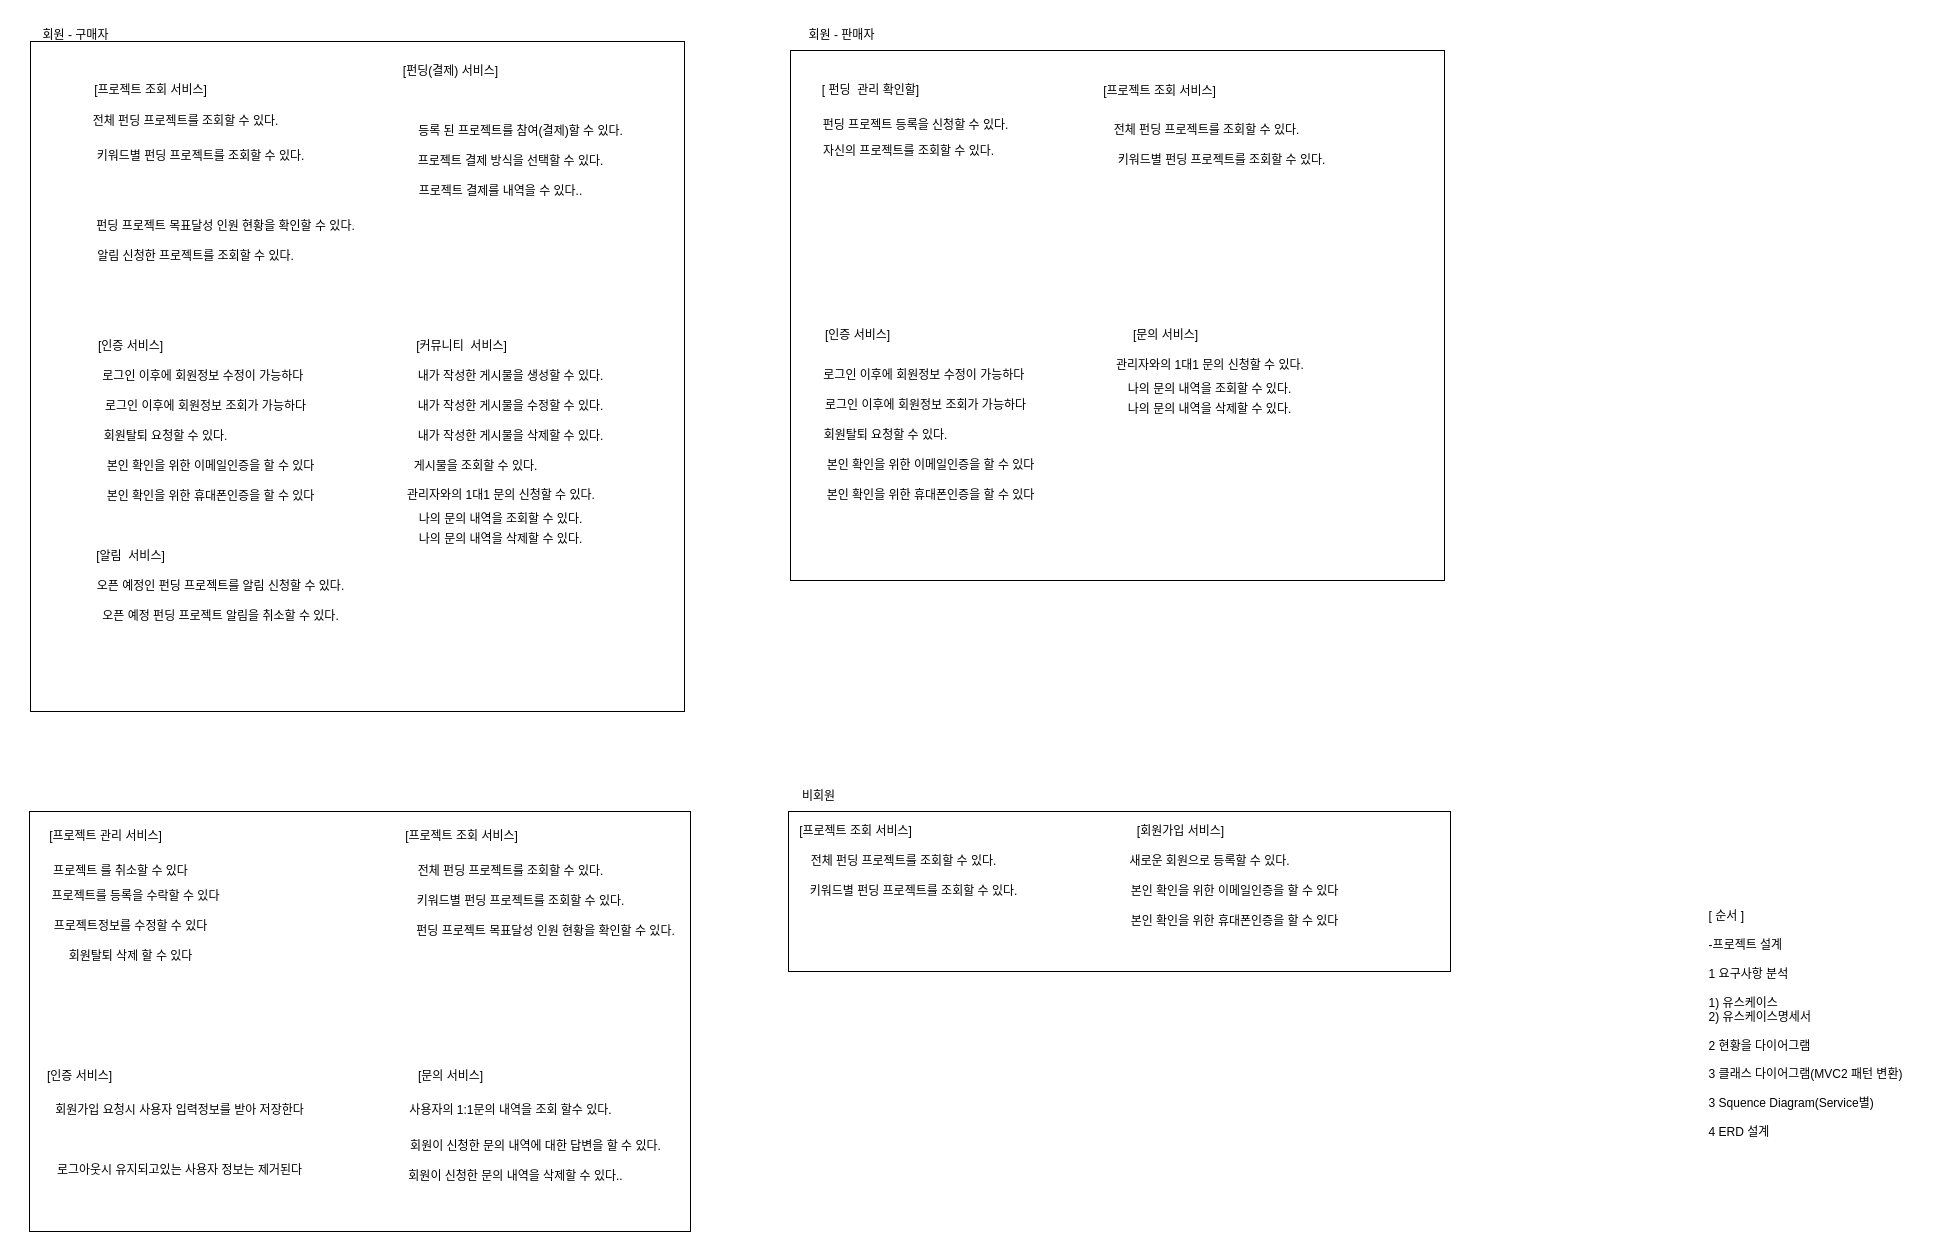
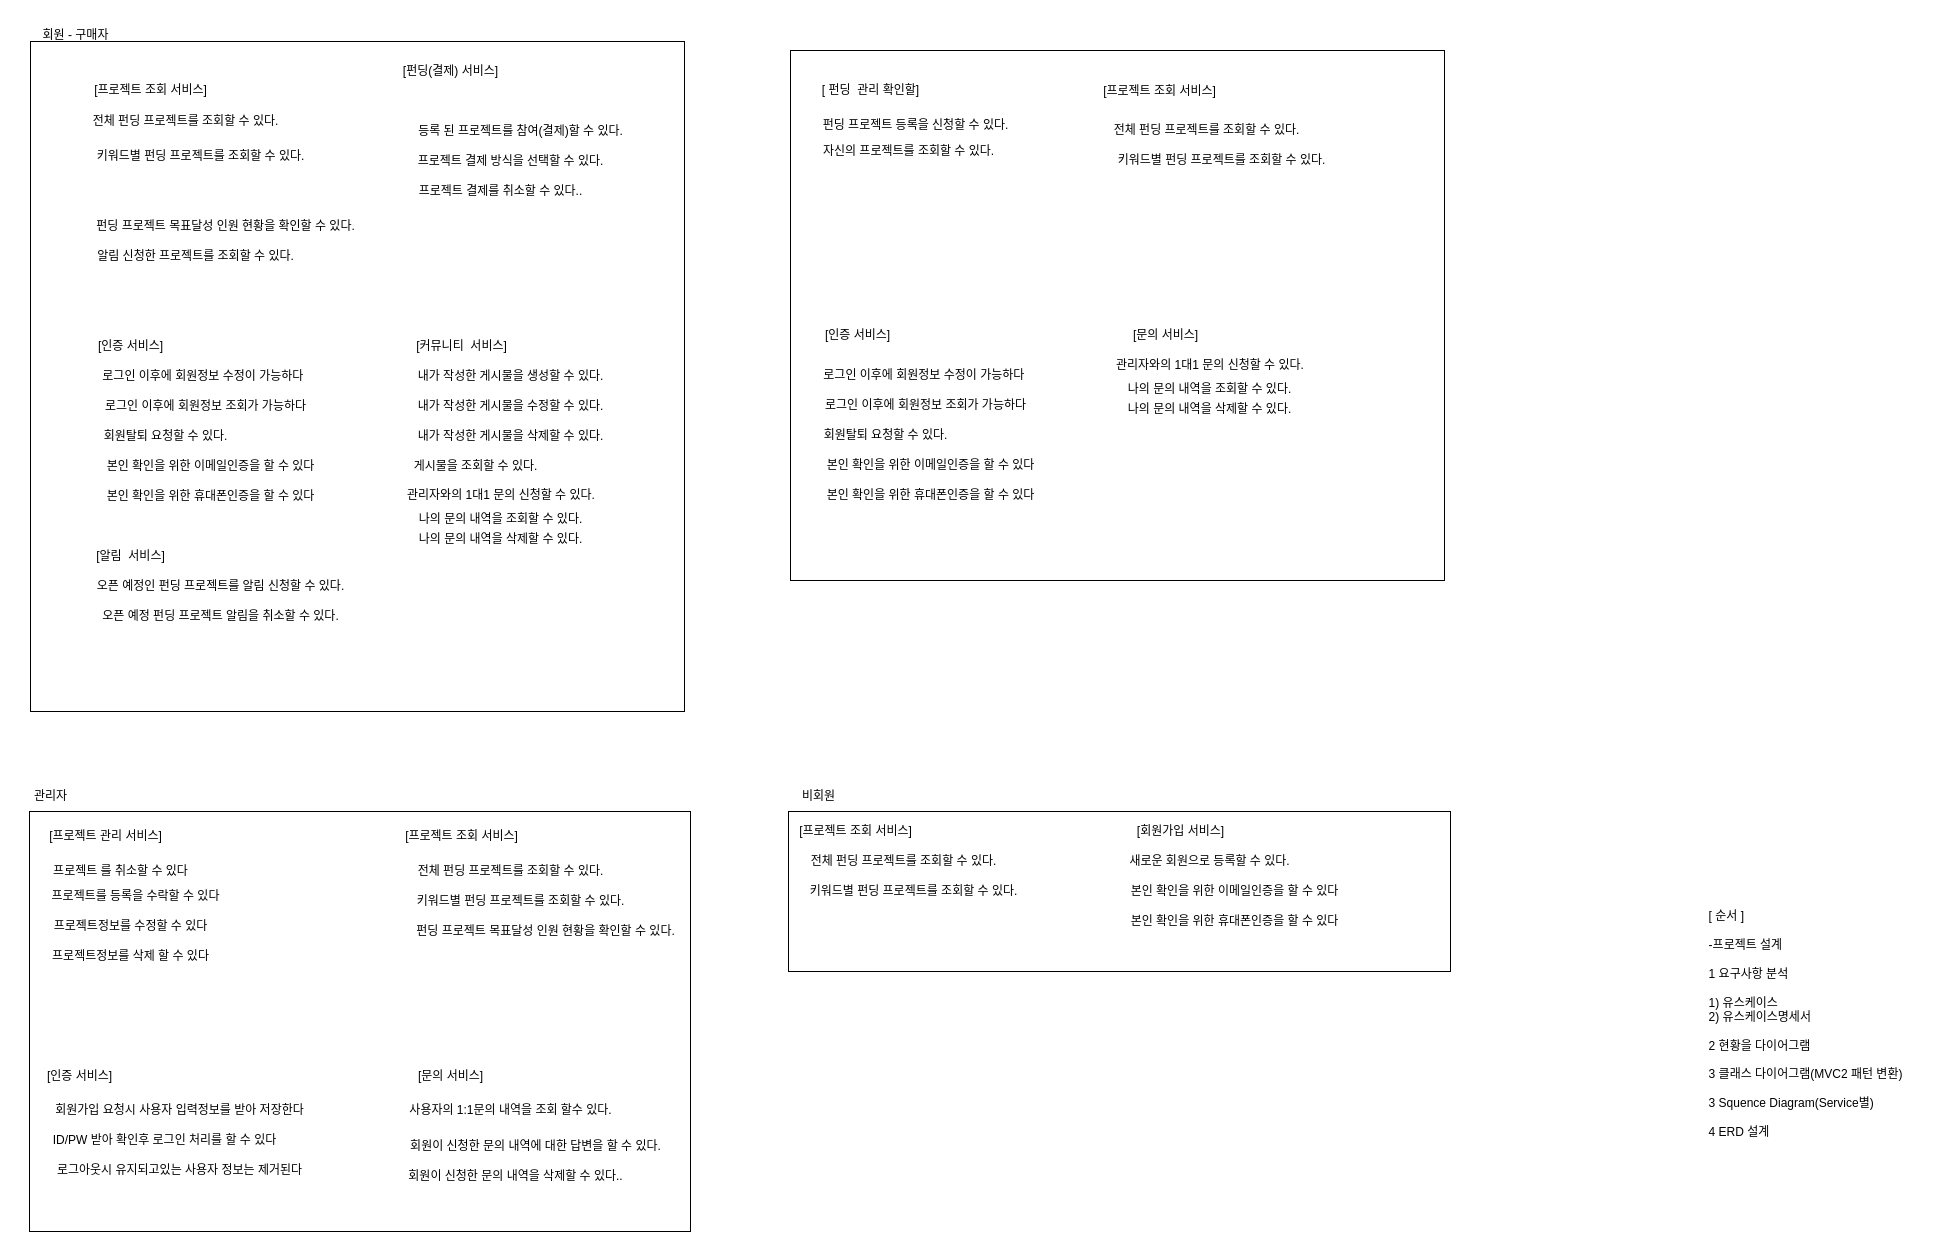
(842, 36) -> none
(501, 192) -> (501, 192)
none -> (51, 797)
(131, 957) -> (131, 957)
none -> (165, 1141)
